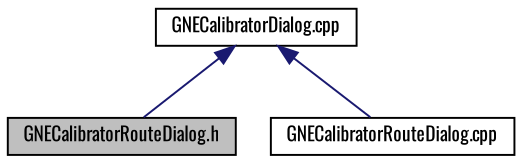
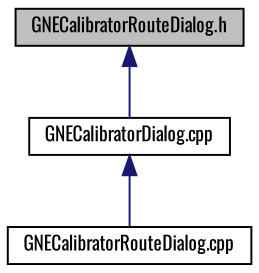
(181, 88) -> (130, 92)
